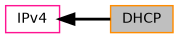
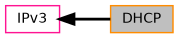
(33, 19) -> (33, 19)
